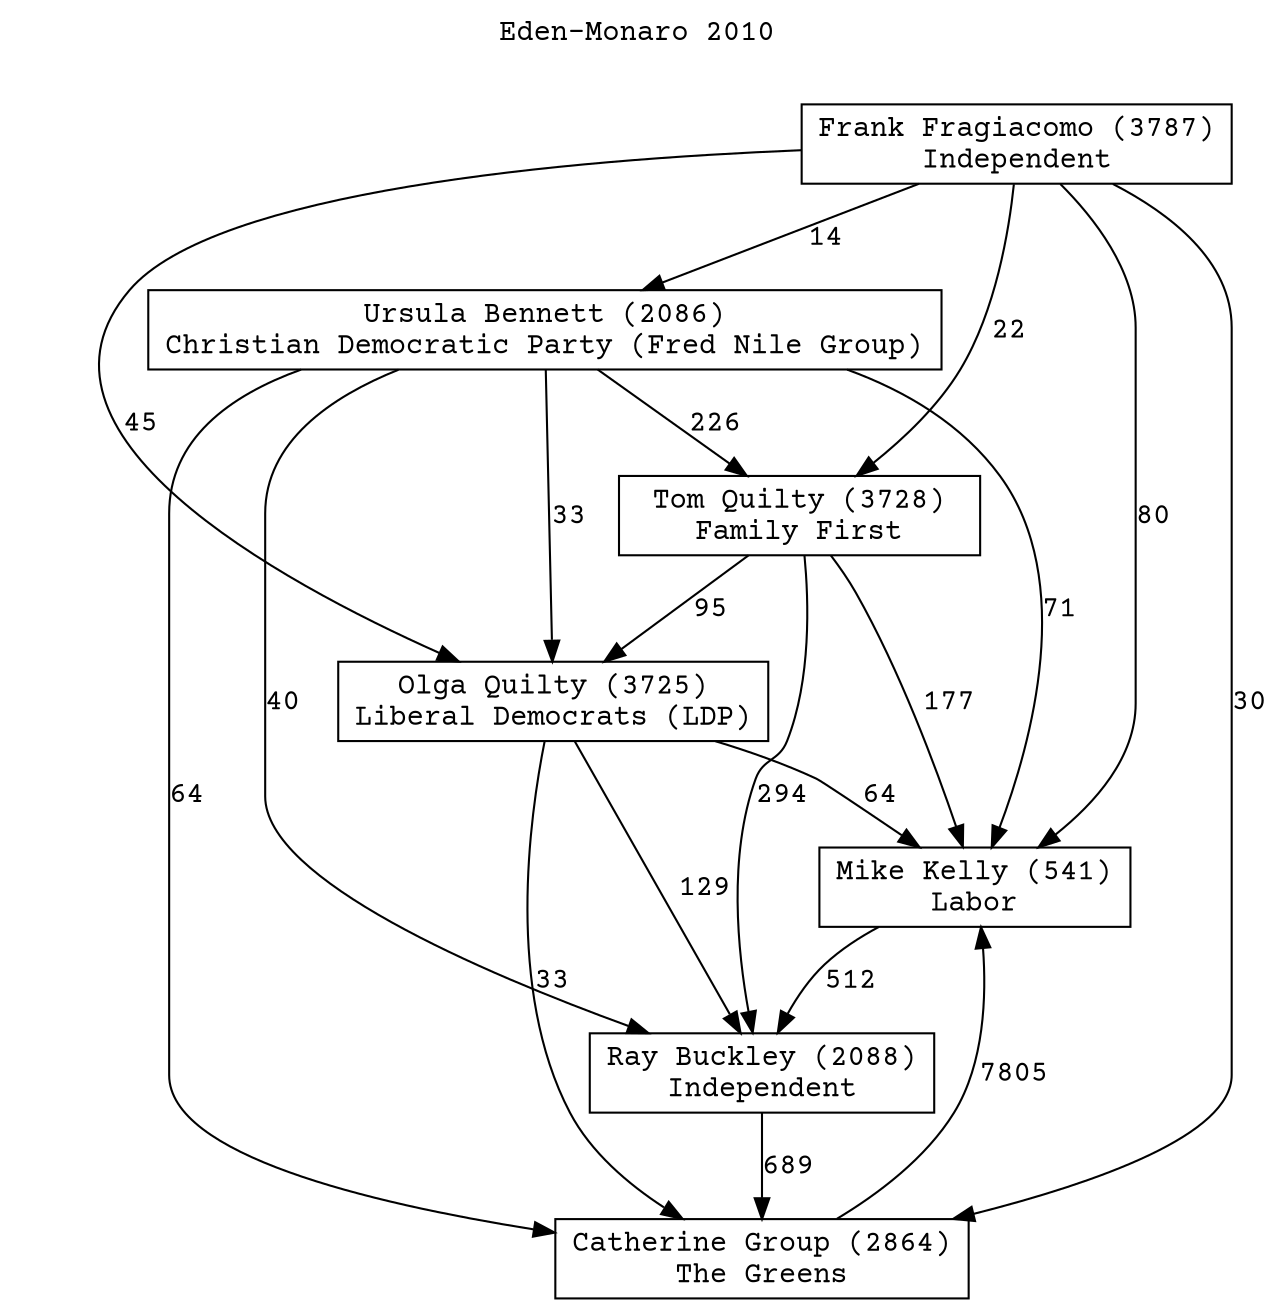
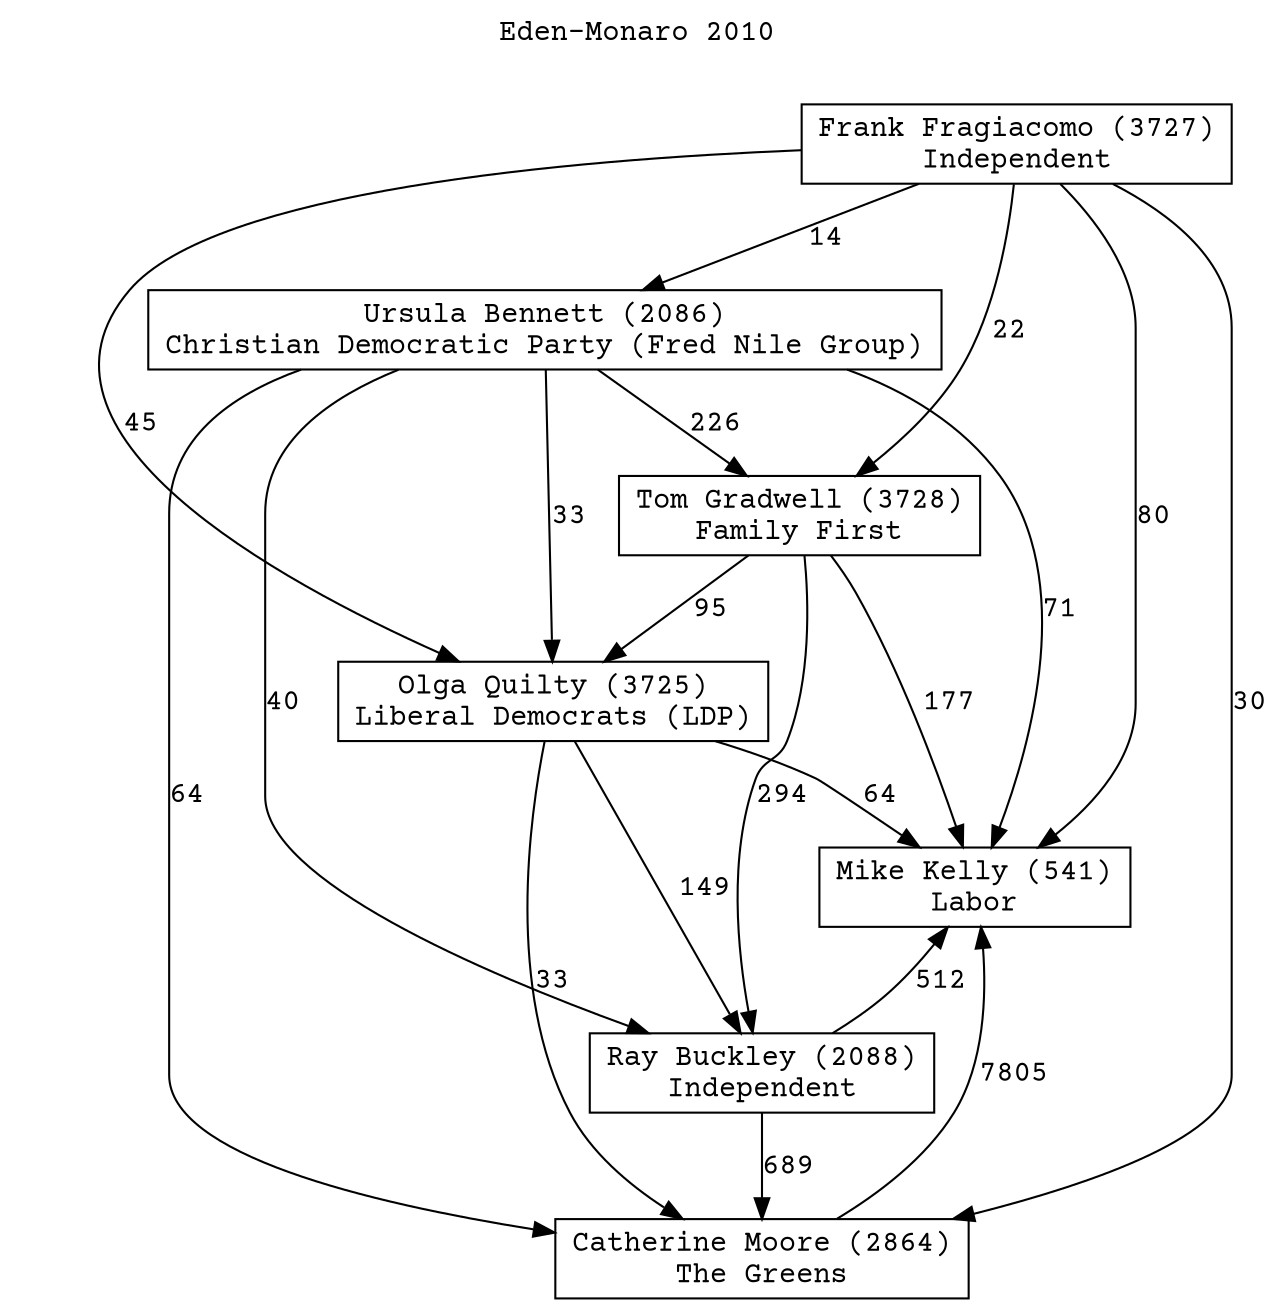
(1017, 144) -> (1017, 144)
(800, 516) -> (800, 516)
(705, 887) -> (705, 887)
(826, 963) -> (888, 993)
(762, 1259) -> (762, 1259)
